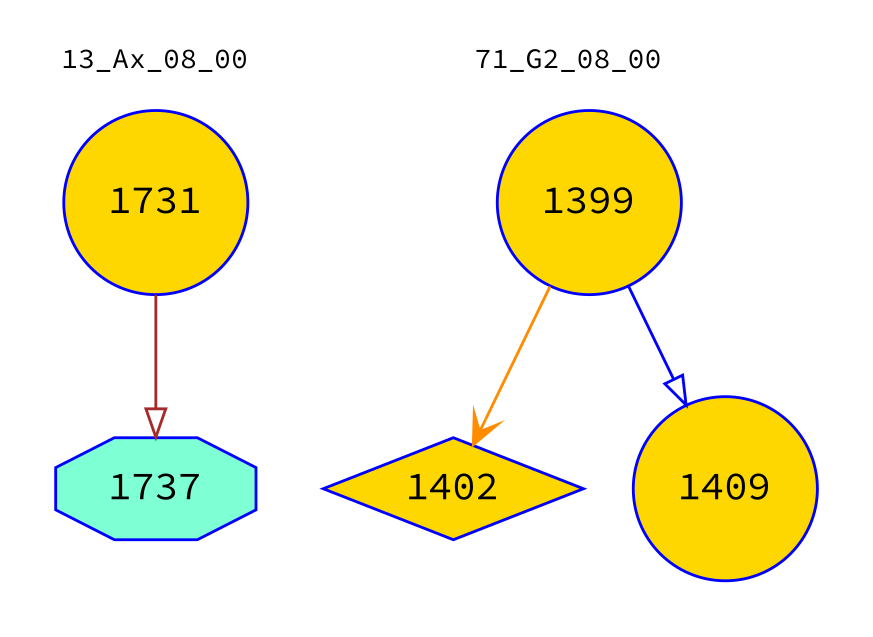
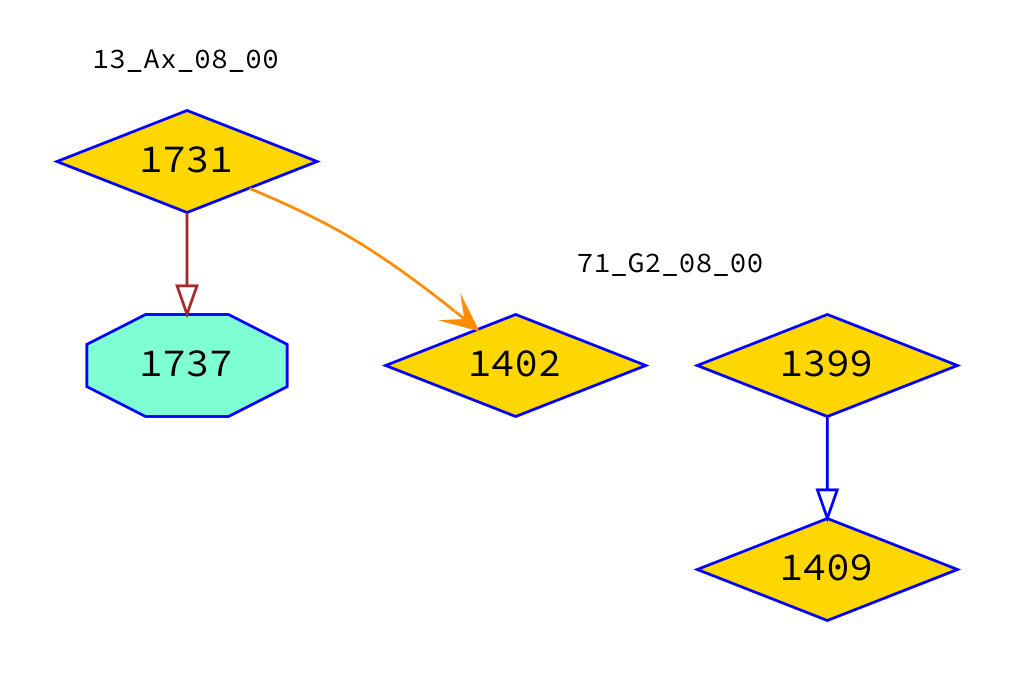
(156, 203) -> (187, 162)
(589, 203) -> (827, 366)
(518, 353) -> (382, 258)
(725, 489) -> (827, 570)
